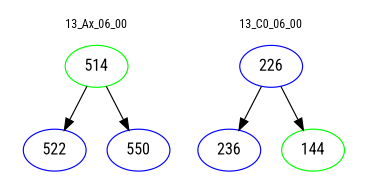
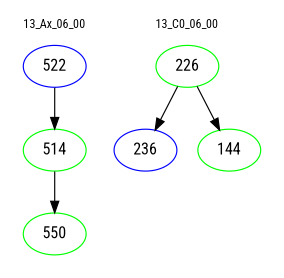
(271, 66) -> (187, 66)
(78, 103) -> (55, 103)
(139, 150) -> (55, 234)
